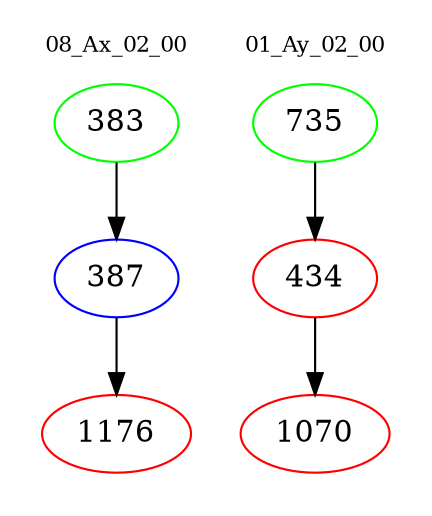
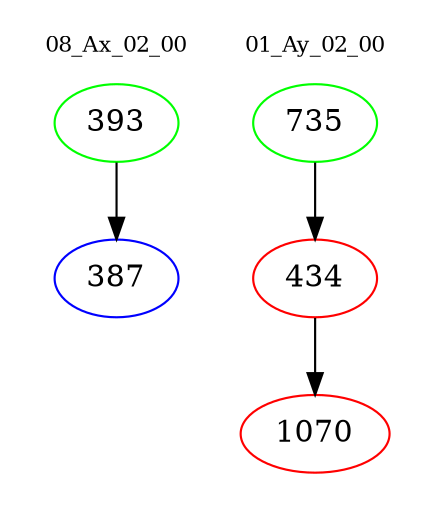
(117, 123) -> (117, 123)
(117, 434) -> none
